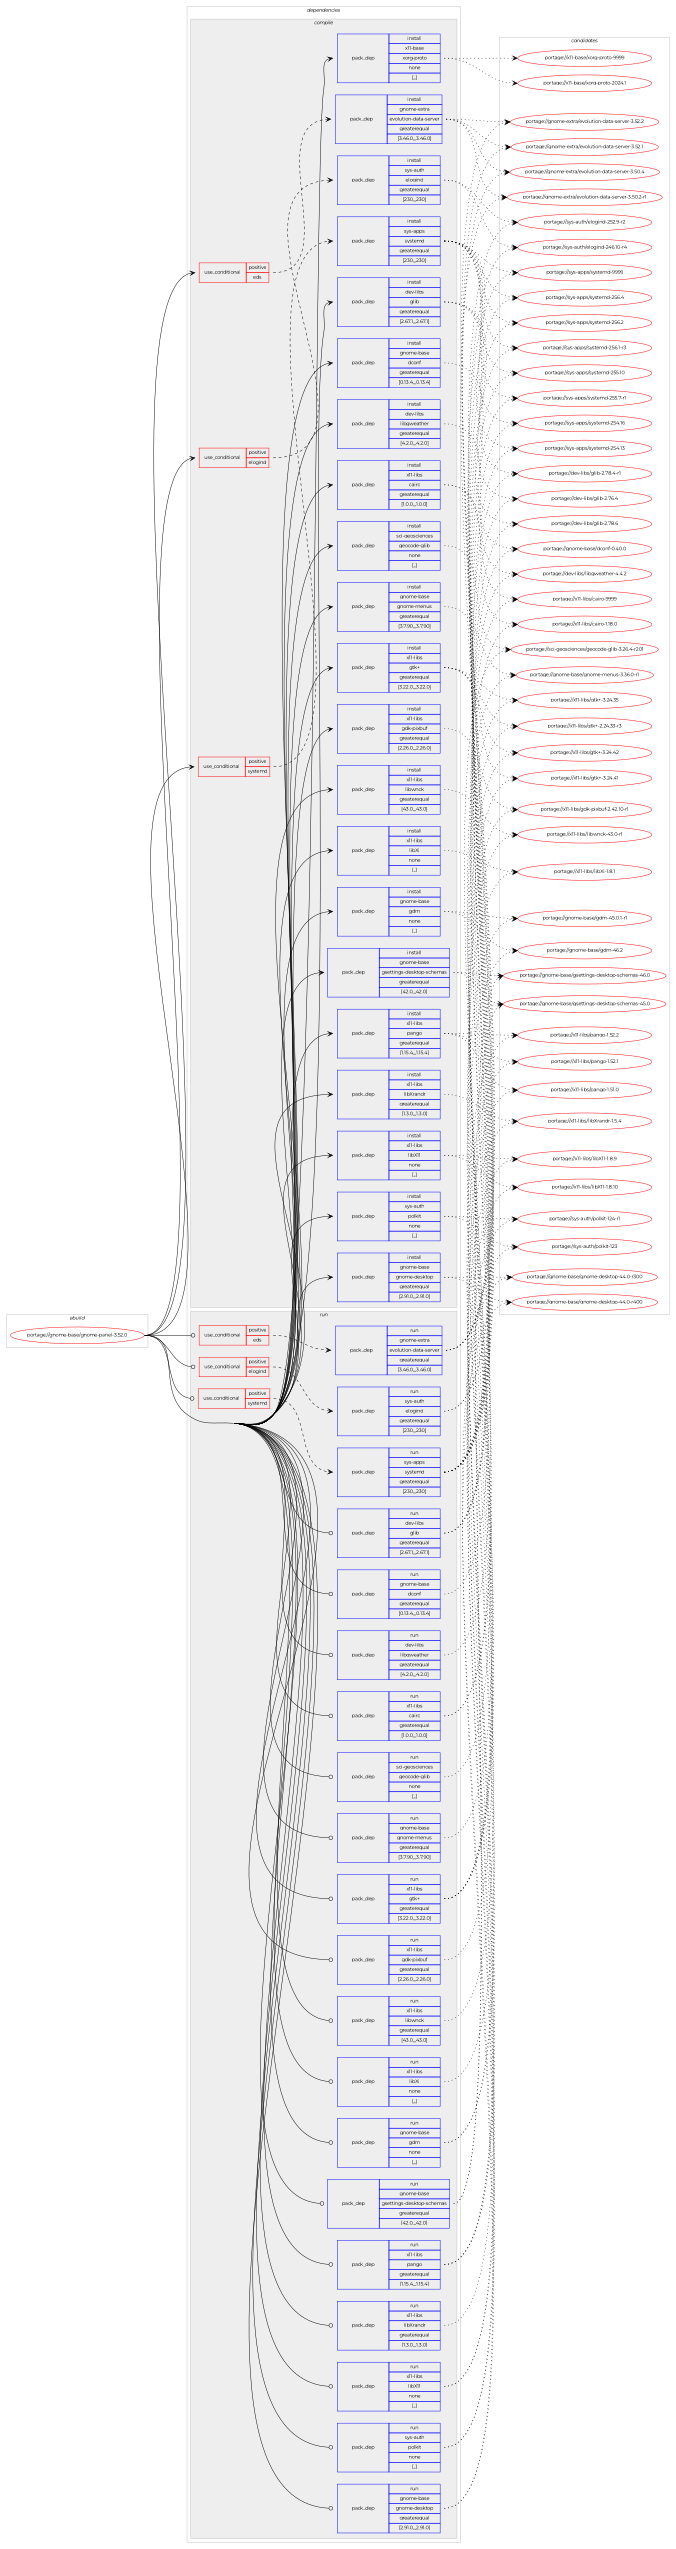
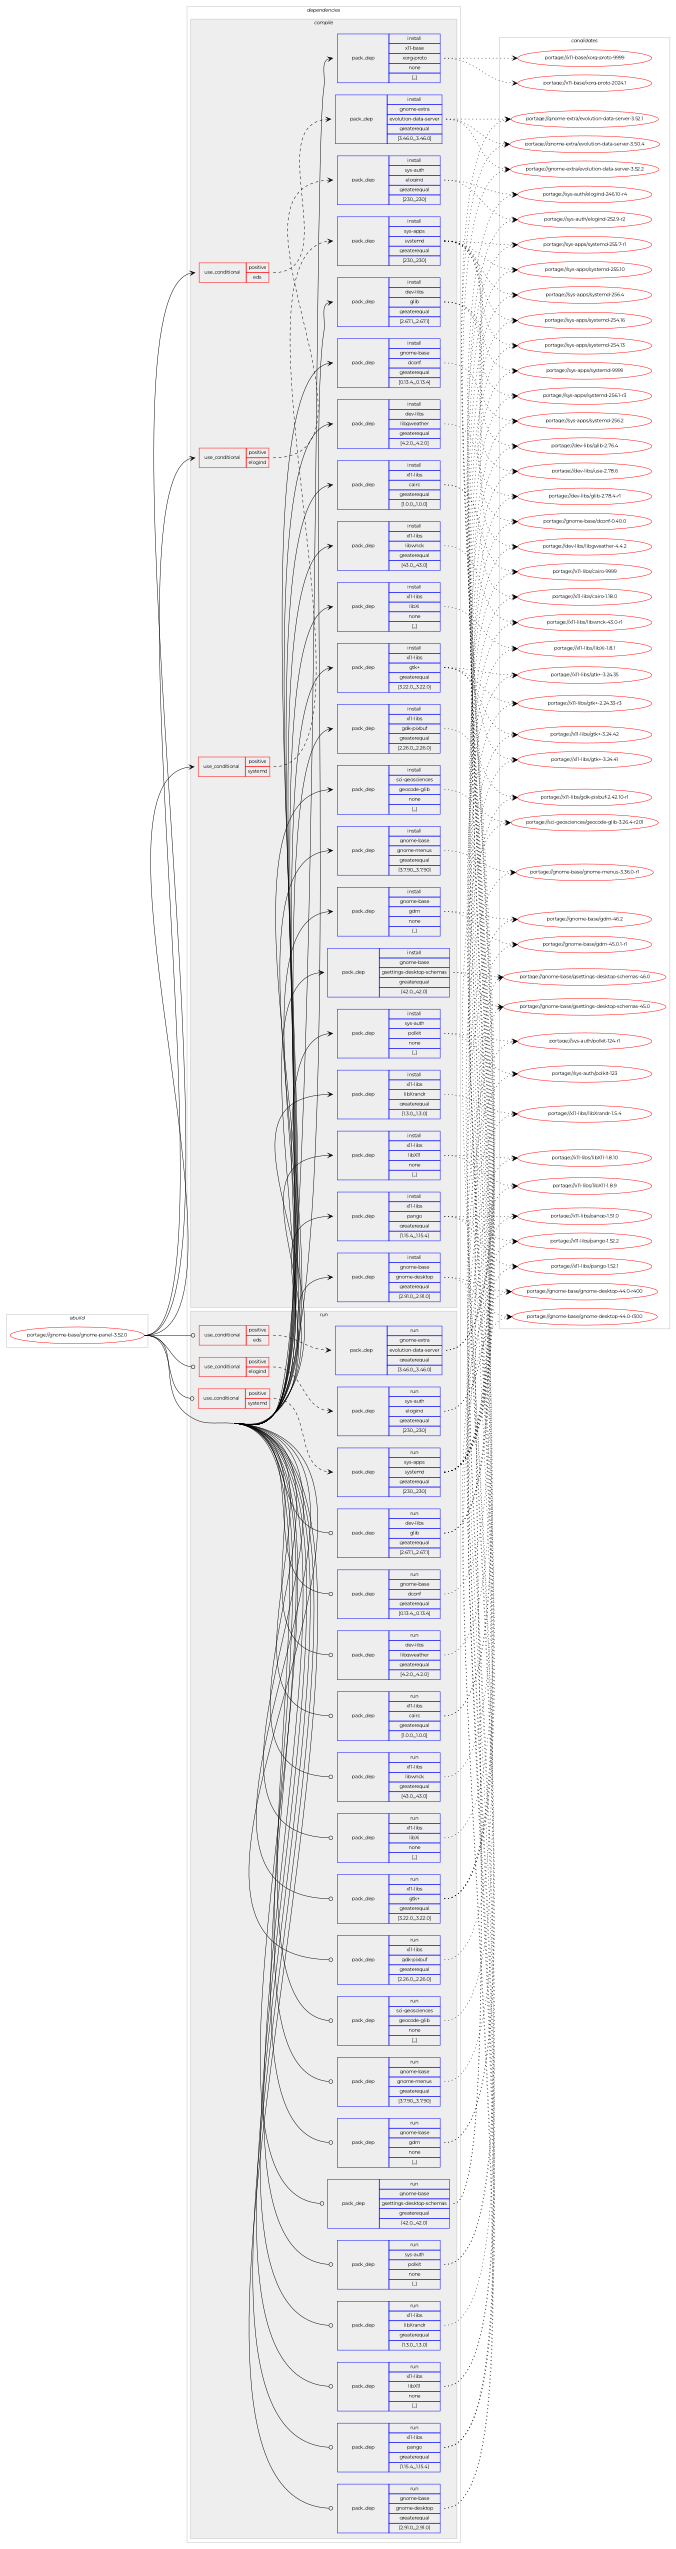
(585, 197) -> none
(585, 524) -> (585, 471)
